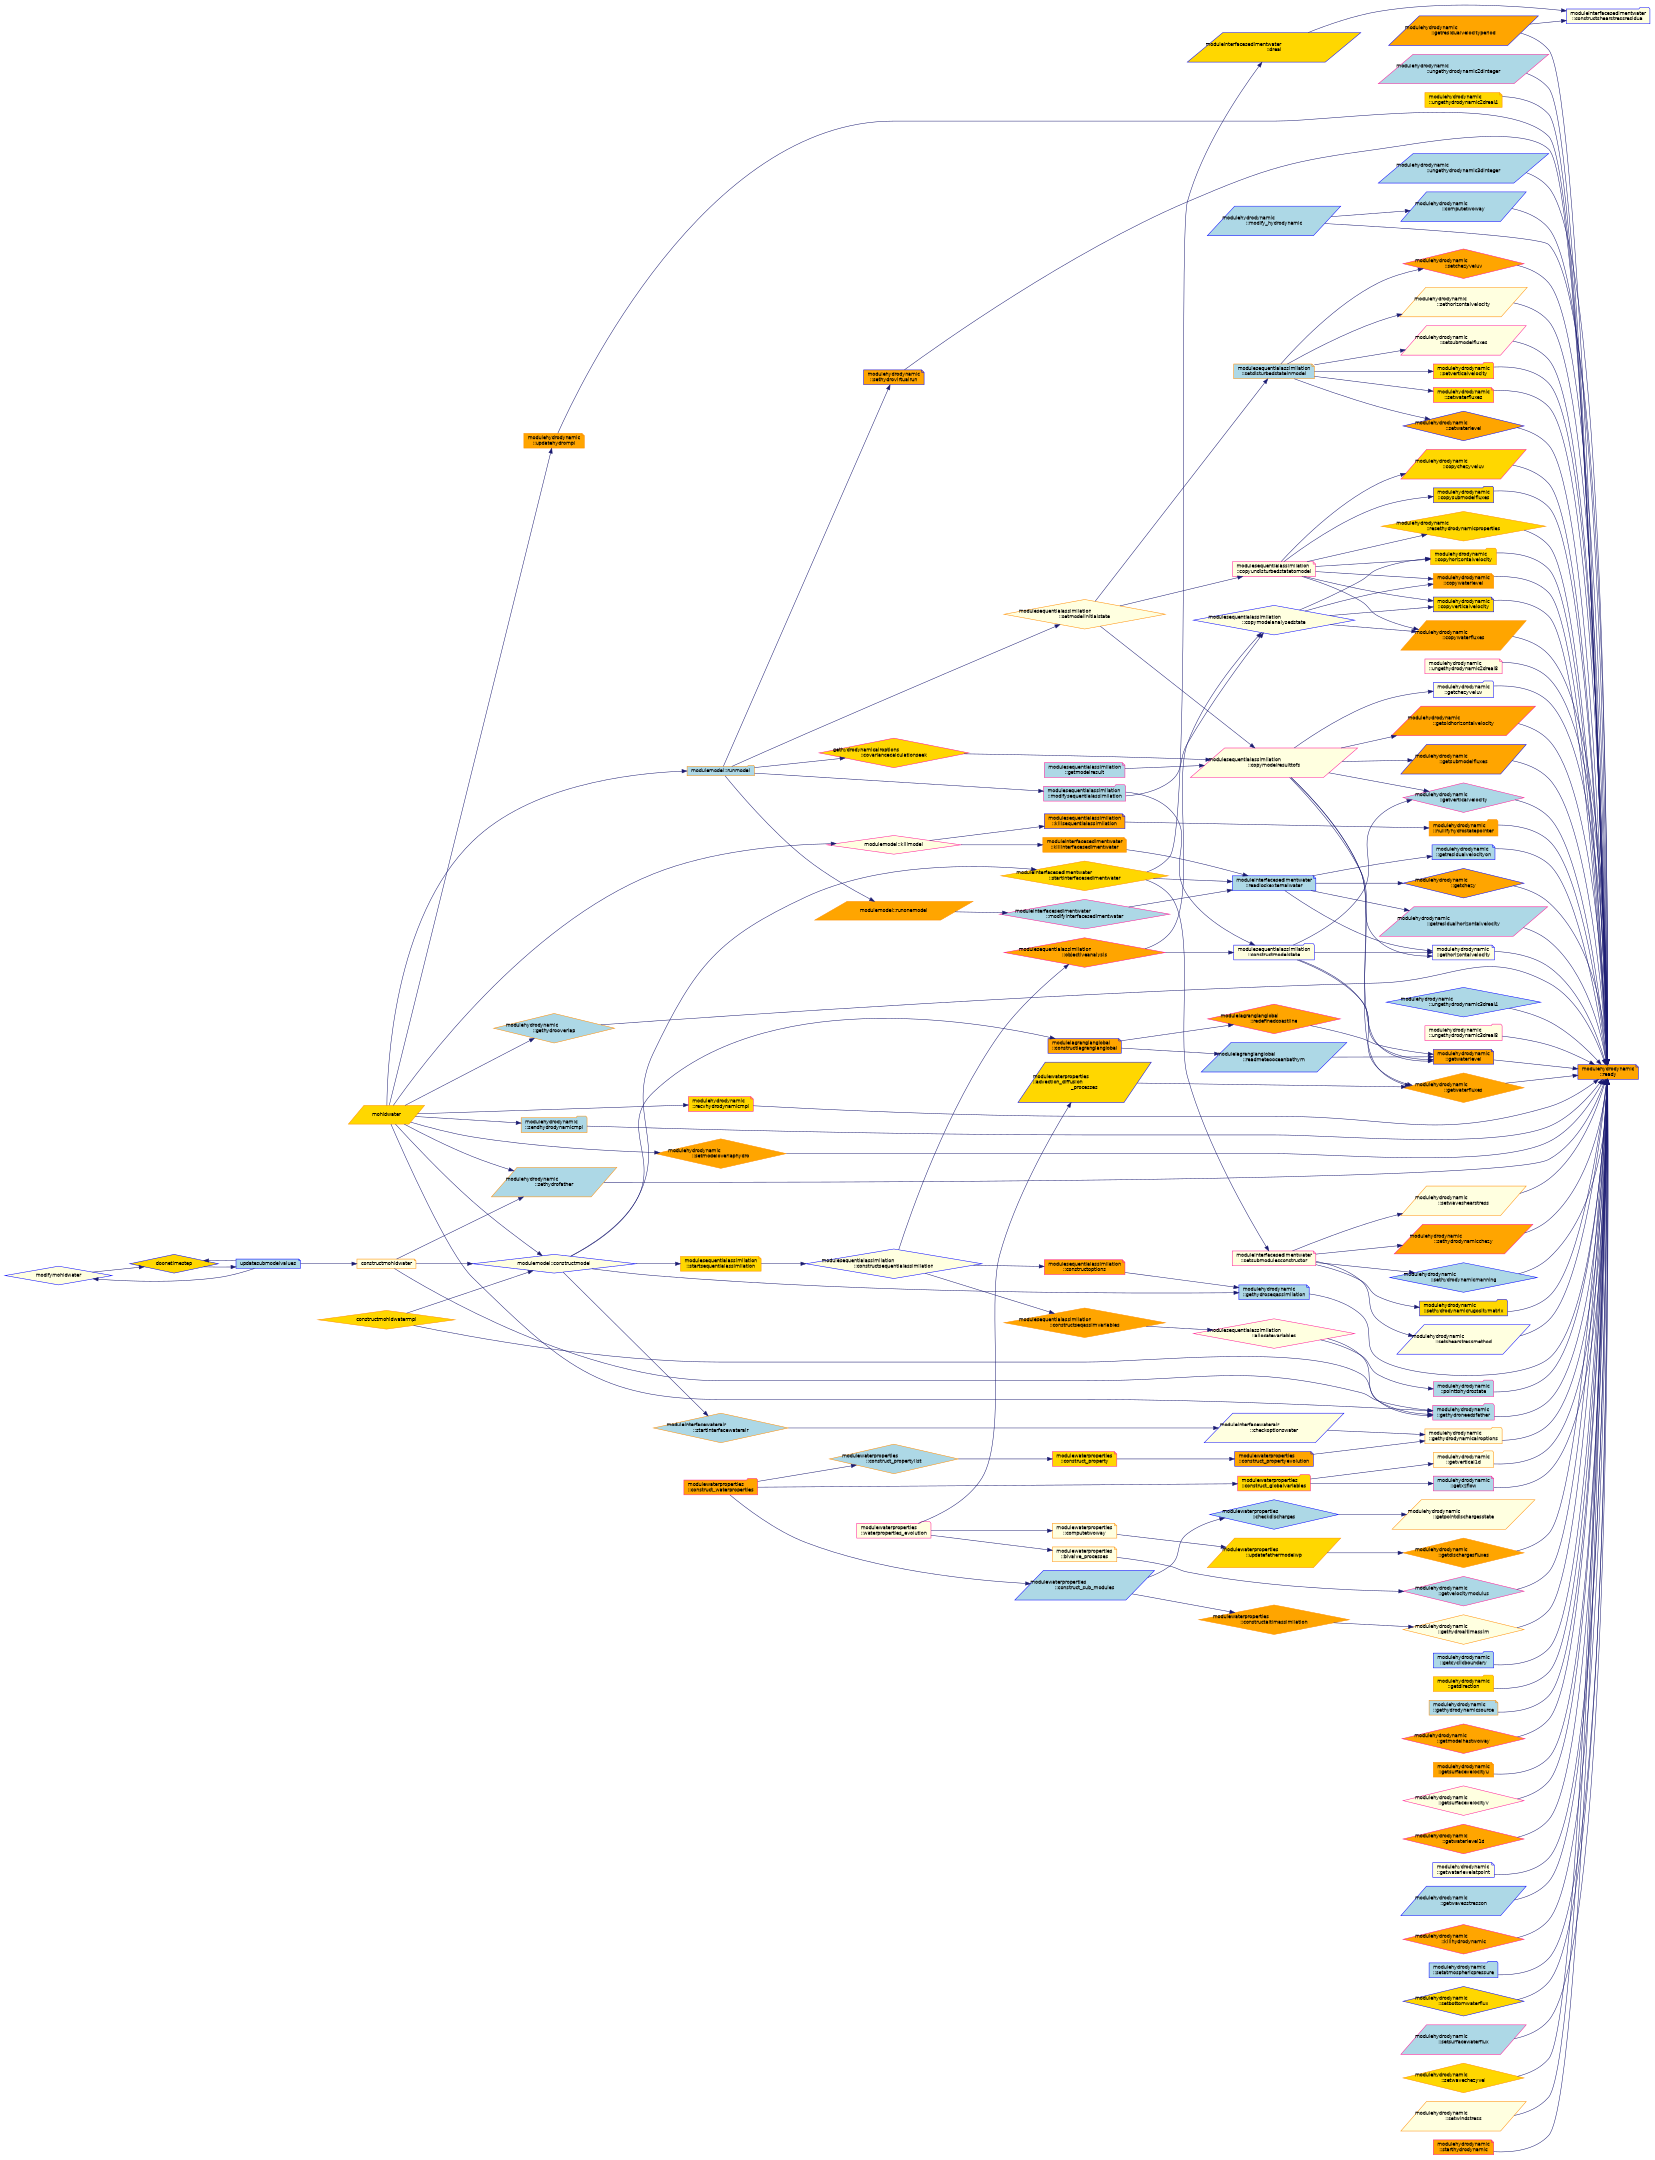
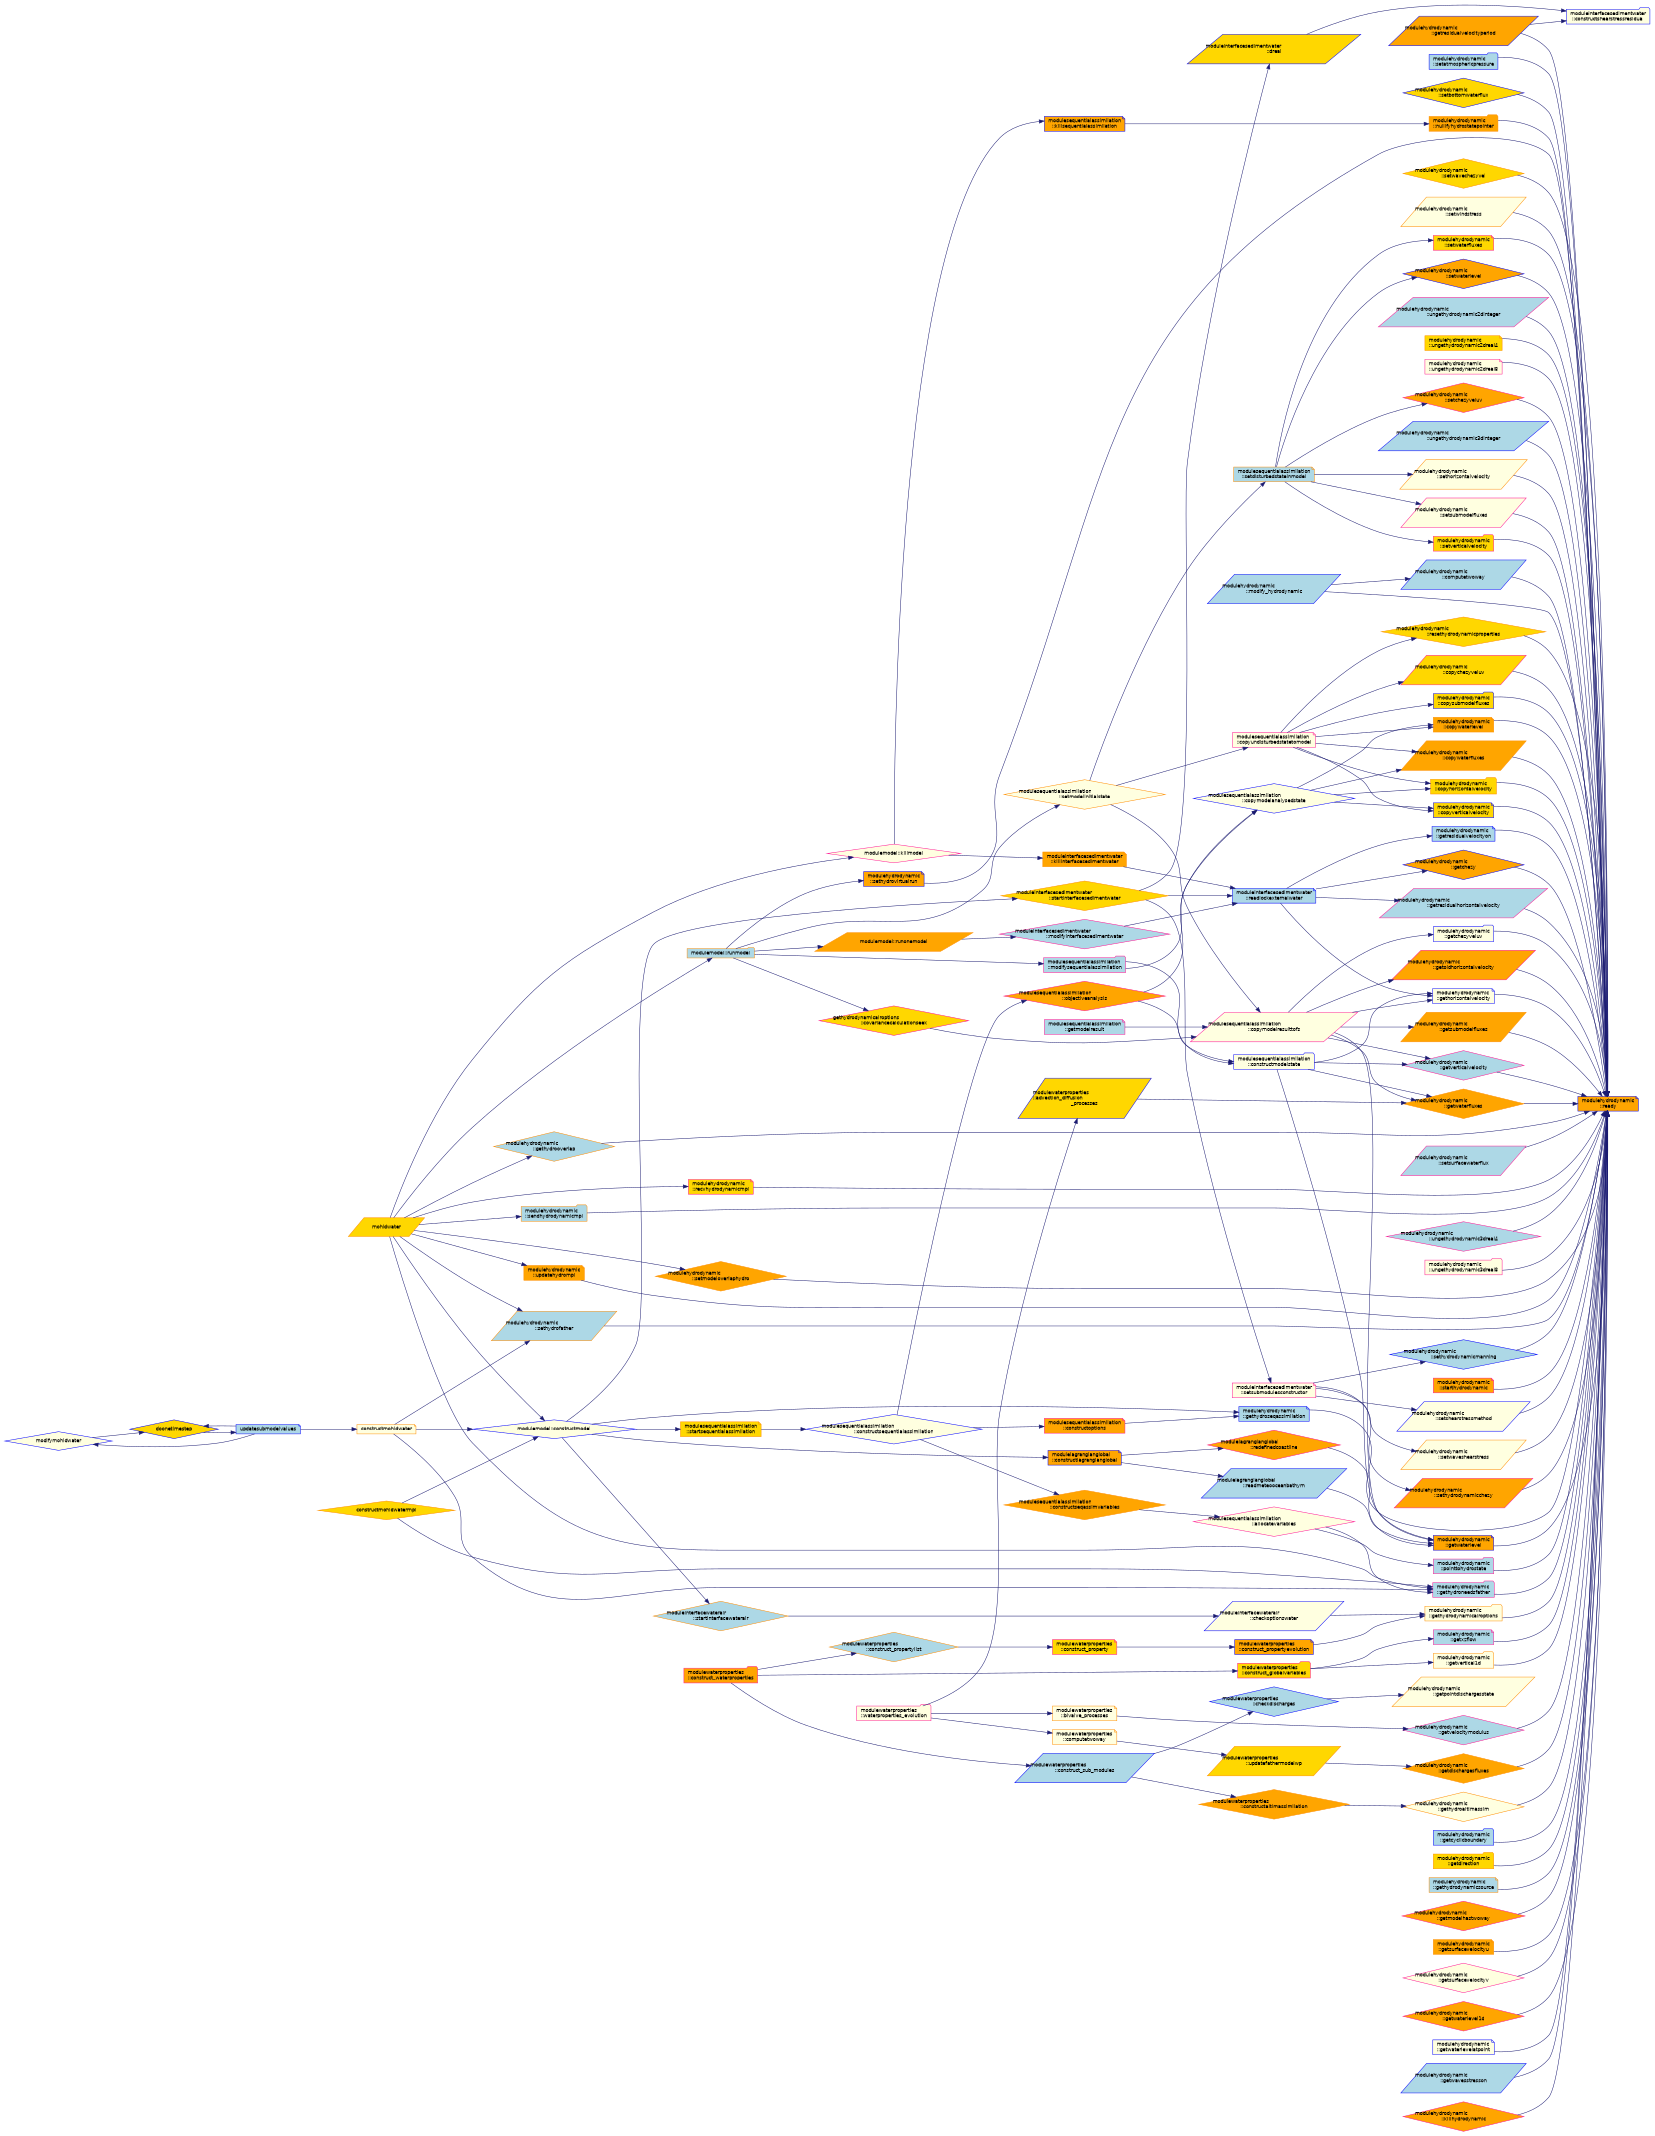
(1463, 759) -> (1463, 1027)
(1463, 1002) -> (1463, 1236)
(1463, 1308) -> none
